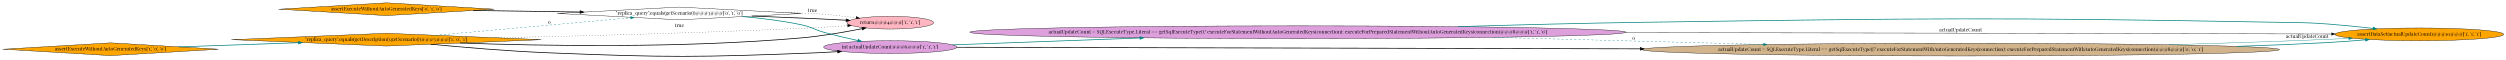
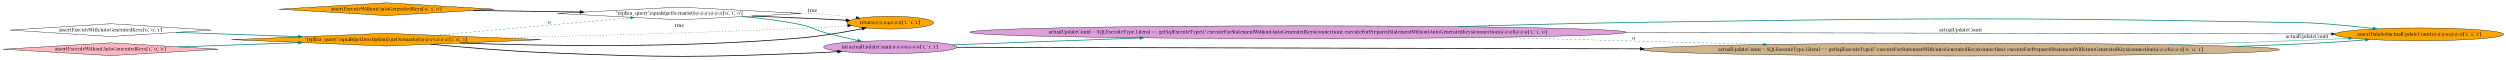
(890, 23) -> (890, 23)
none -> (111, 30)
(111, 49) -> (111, 49)
